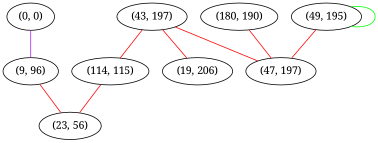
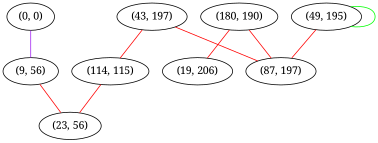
(175, 44) -> (221, 41)
(31, 71) -> (31, 71)
(281, 71) -> (281, 71)
